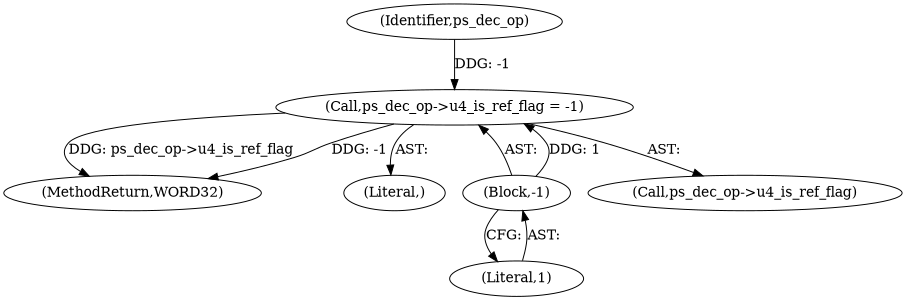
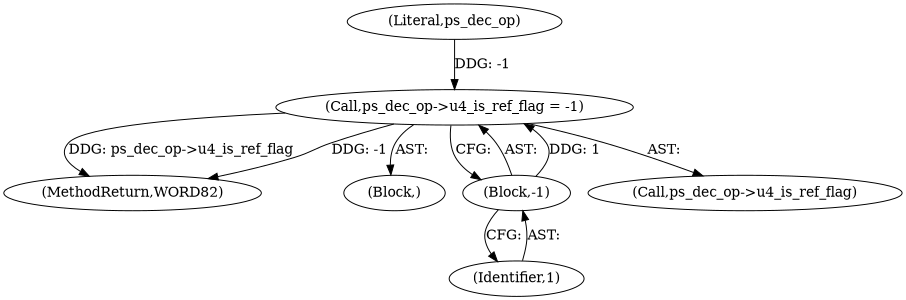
(455, 22) -> (455, 22)
none -> (454, 154)
(133, 193) -> (133, 193)
(395, 193) -> (395, 193)
(517, 279) -> (517, 279)
